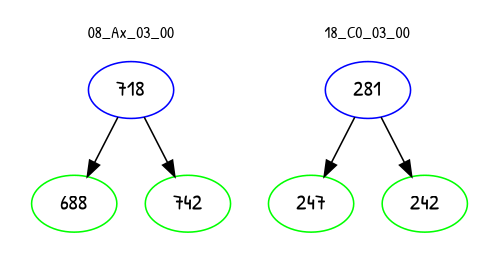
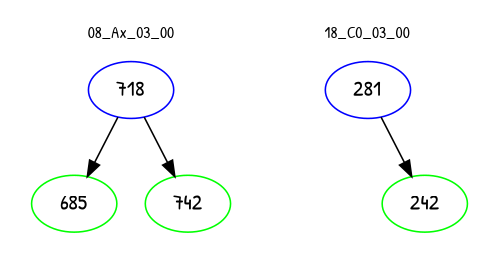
(74, 204) -> (74, 204)
(311, 204) -> none
